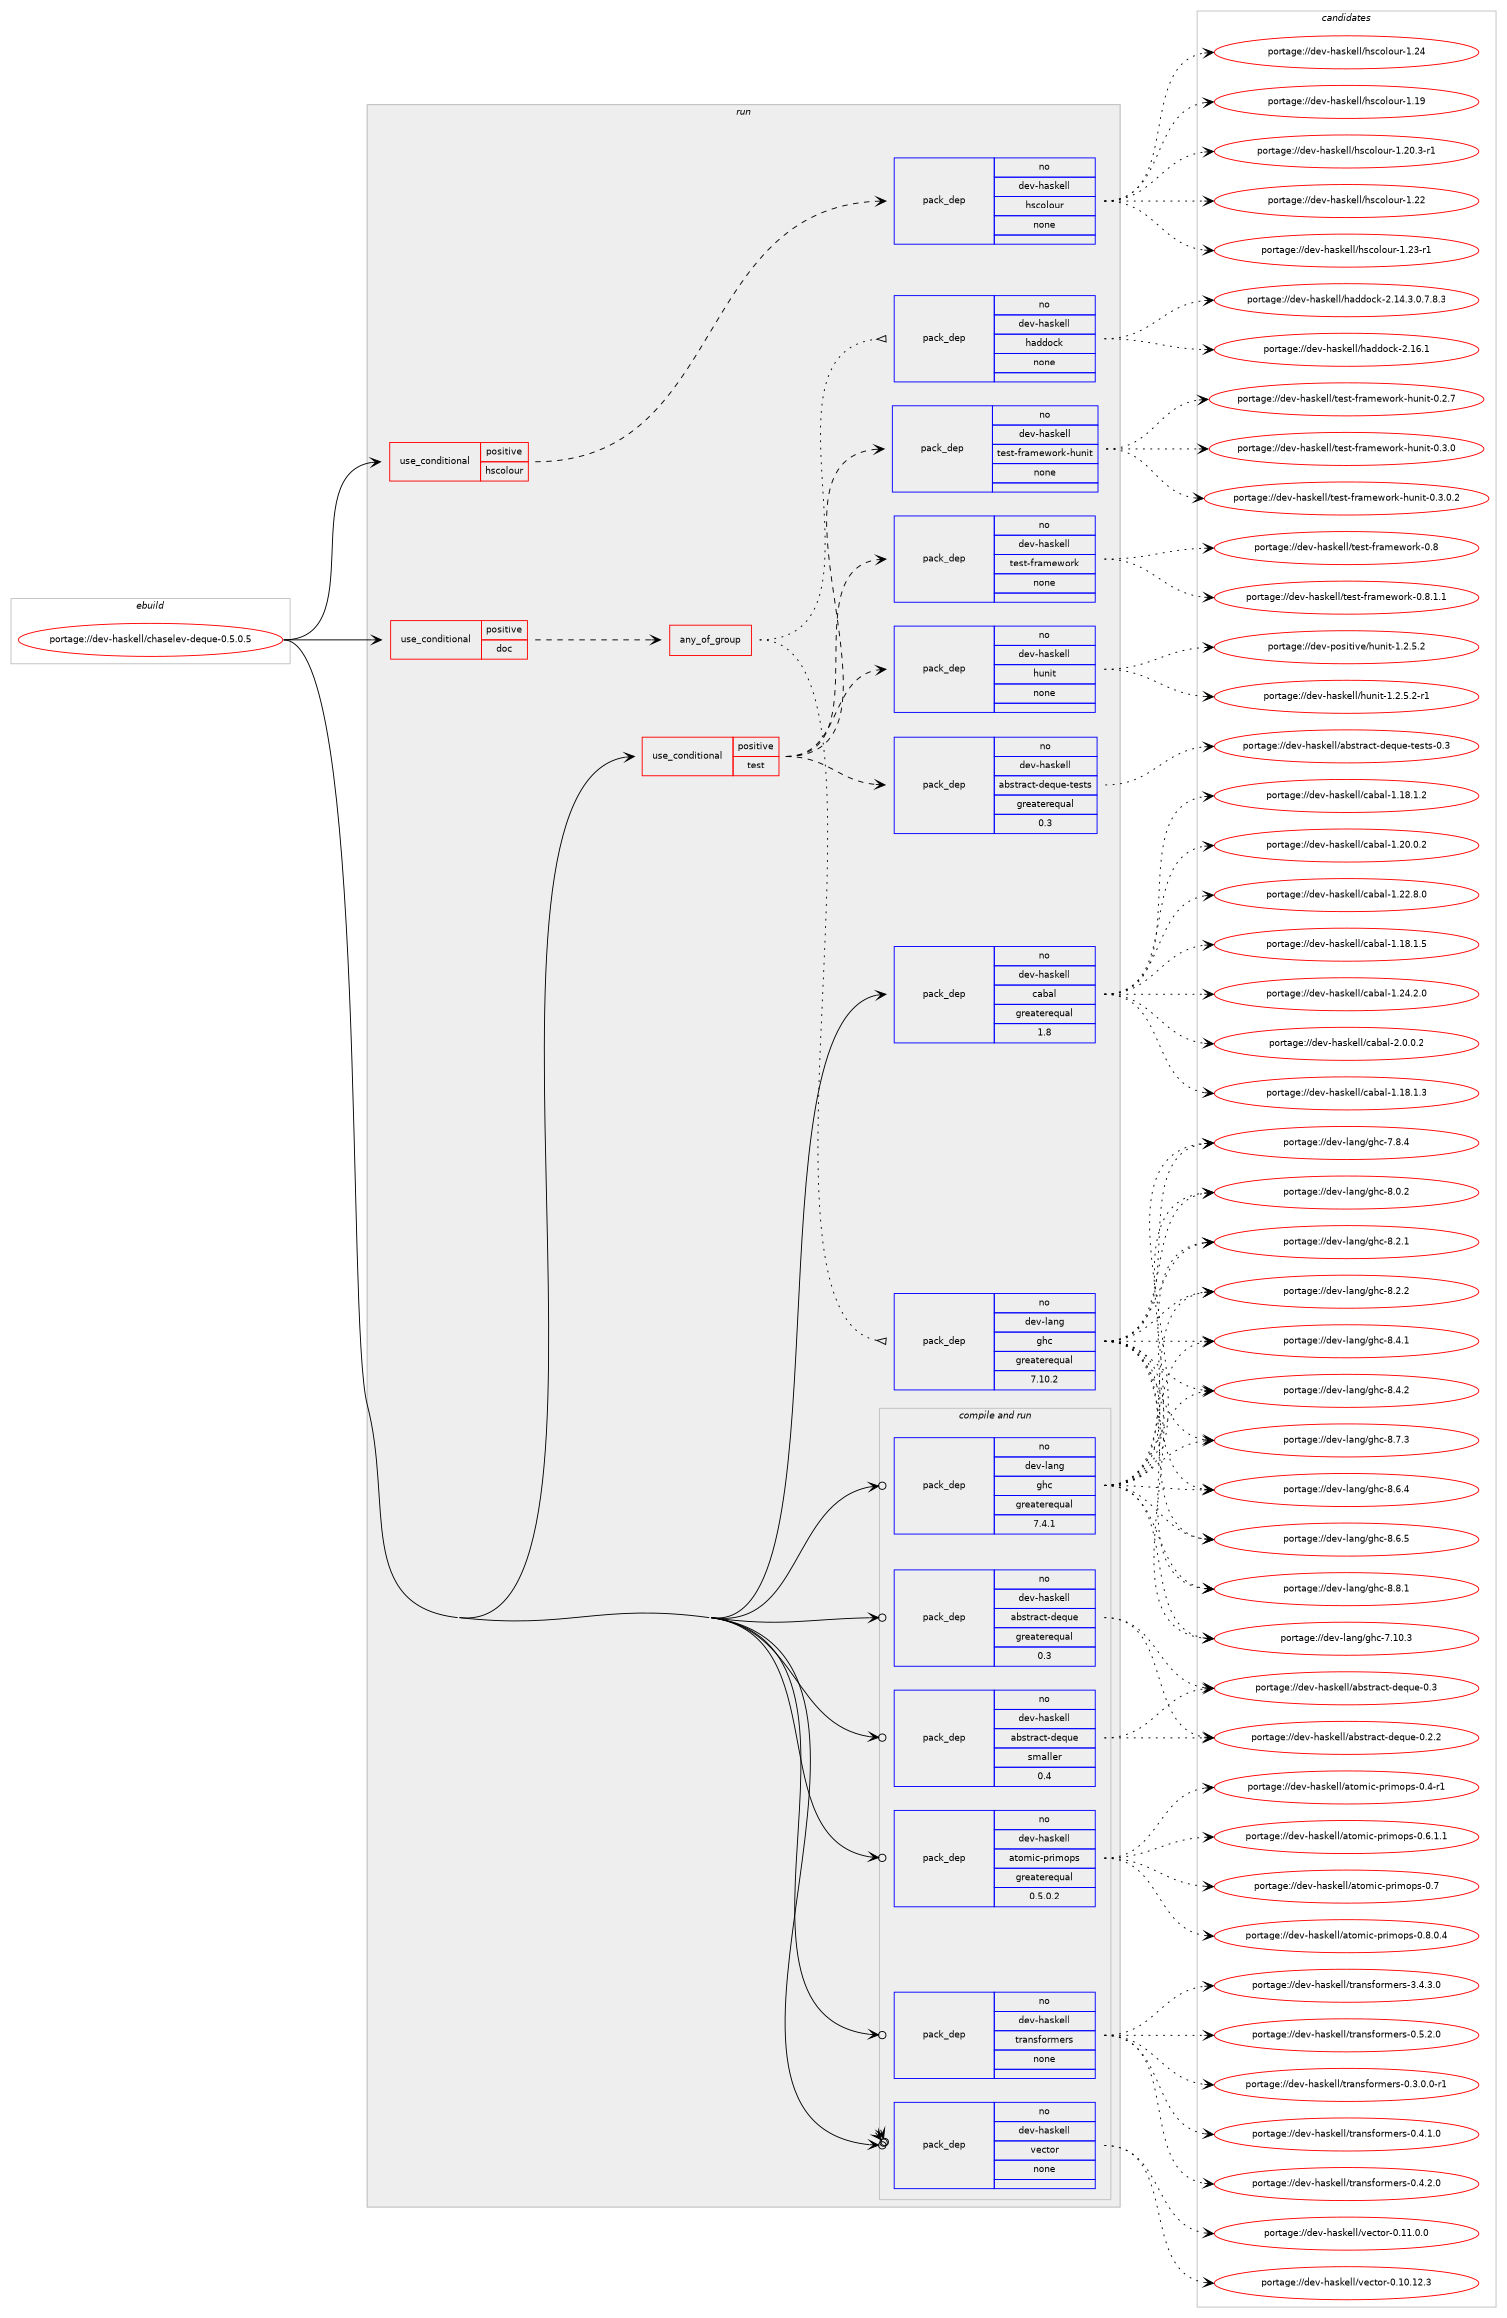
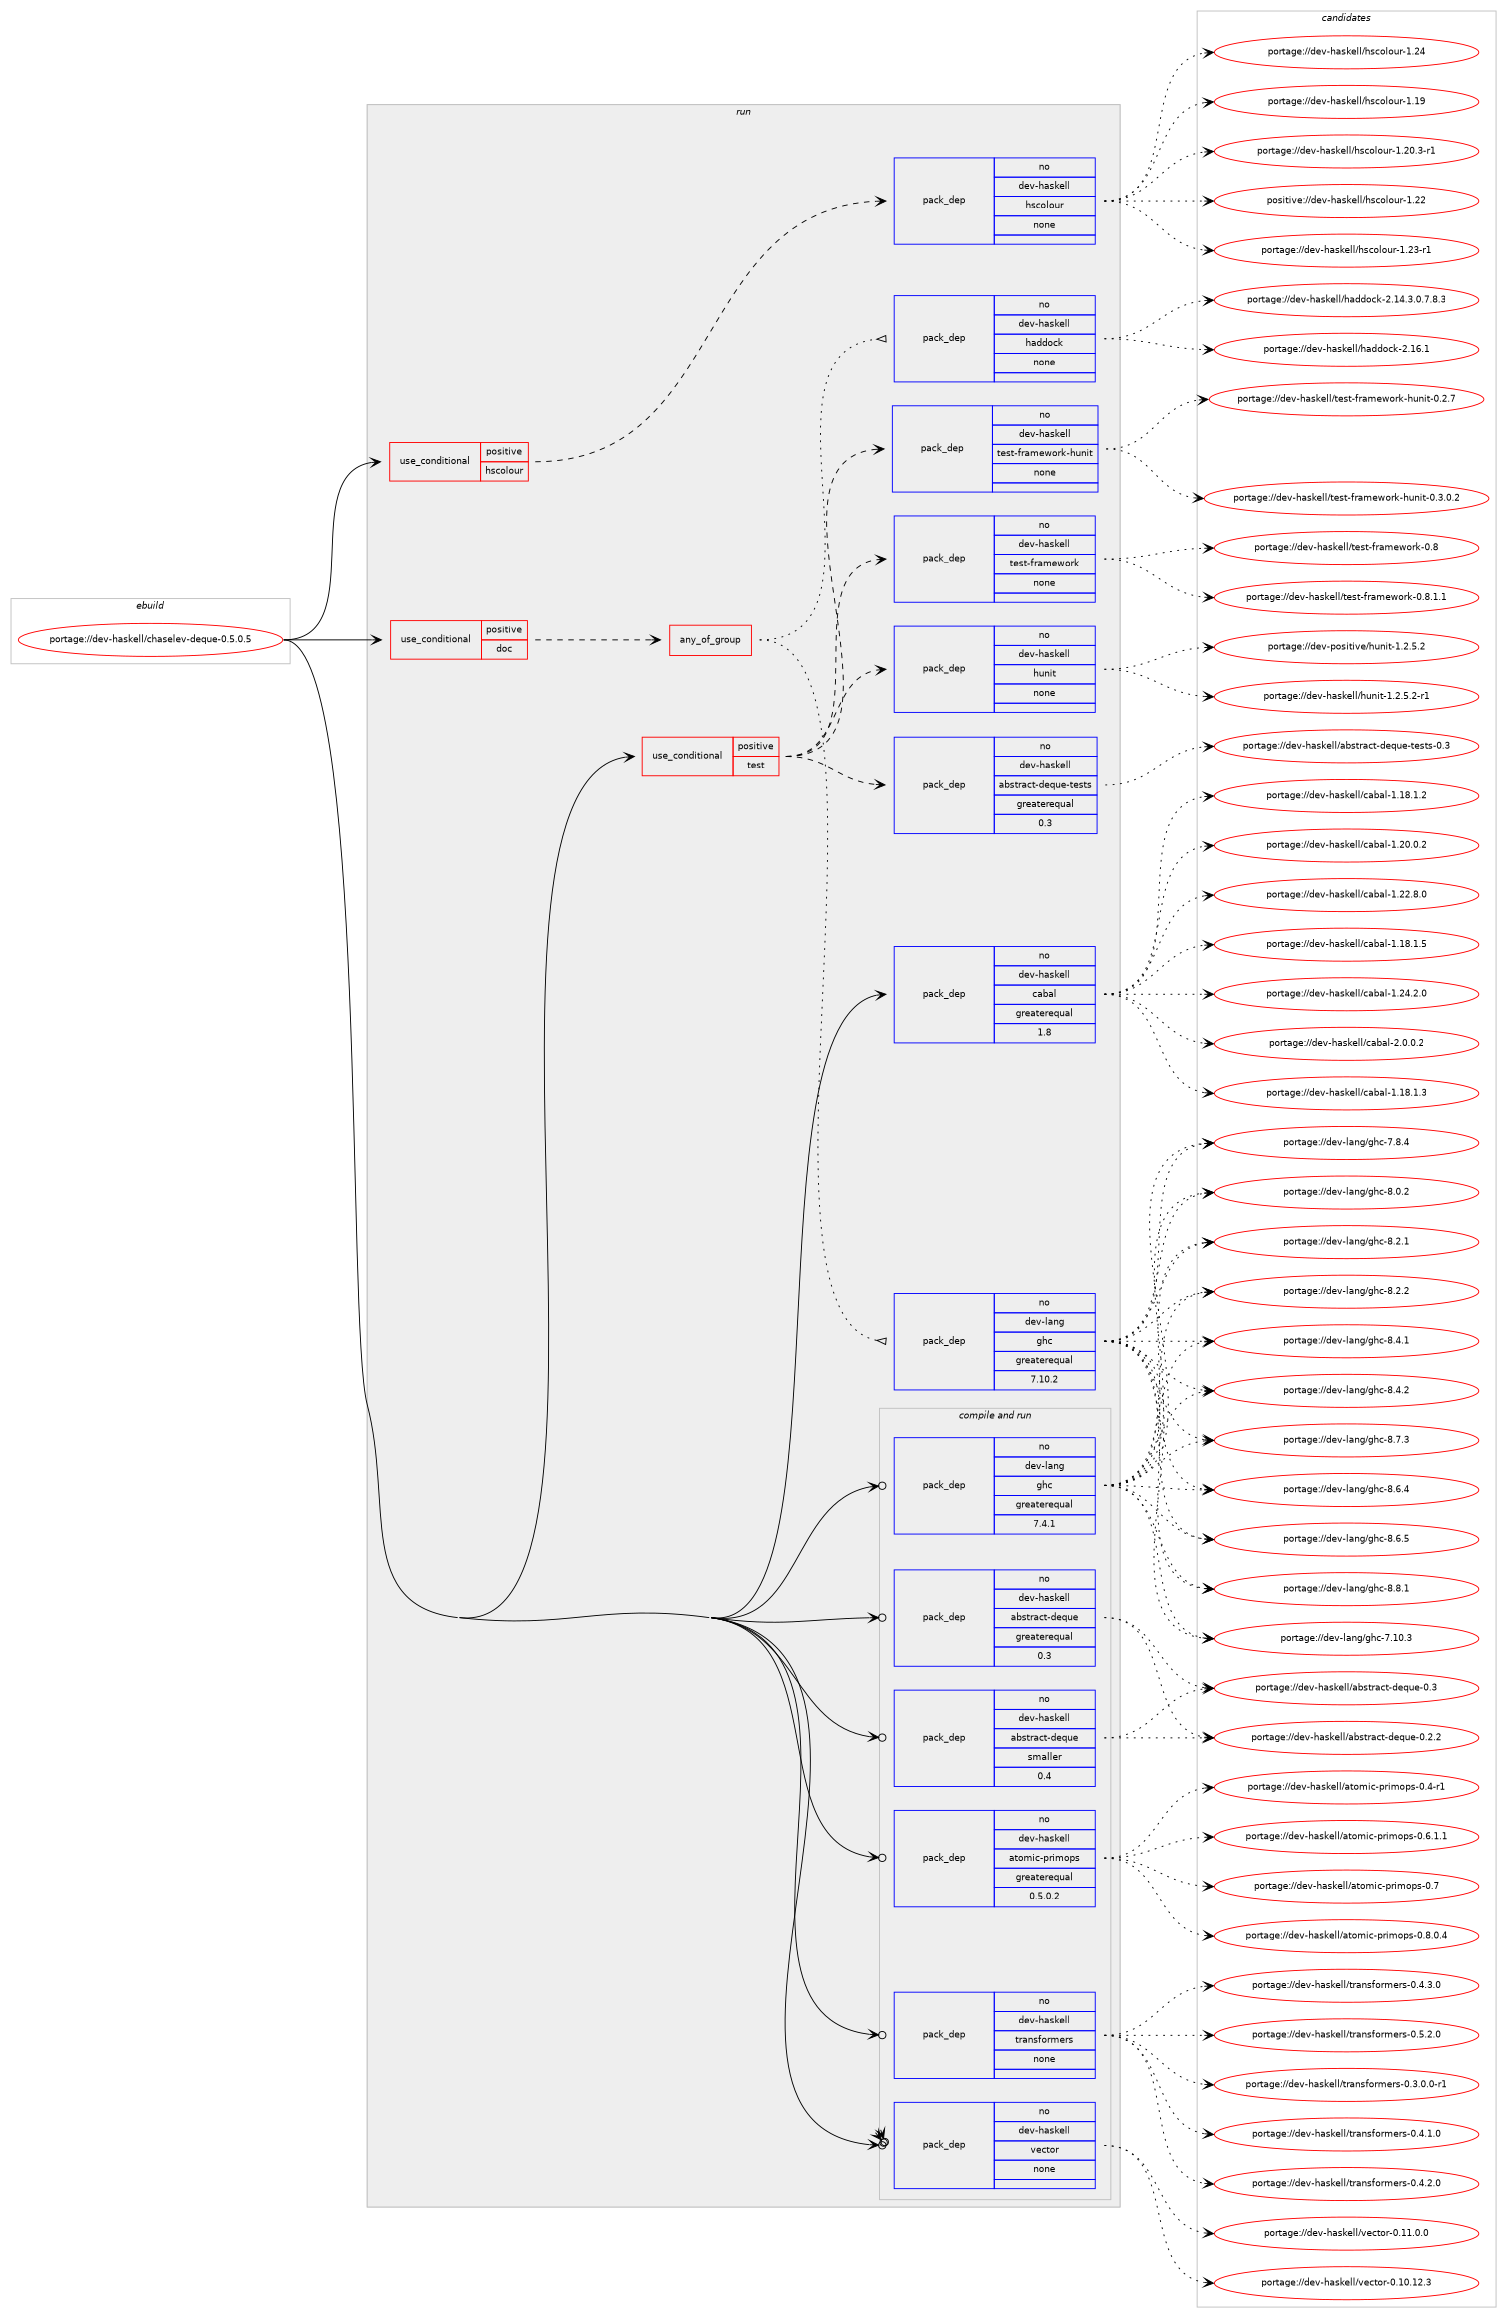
(1347, 201) -> (1347, 201)
(1347, 449) -> none
(1347, 1986) -> (1347, 1986)
